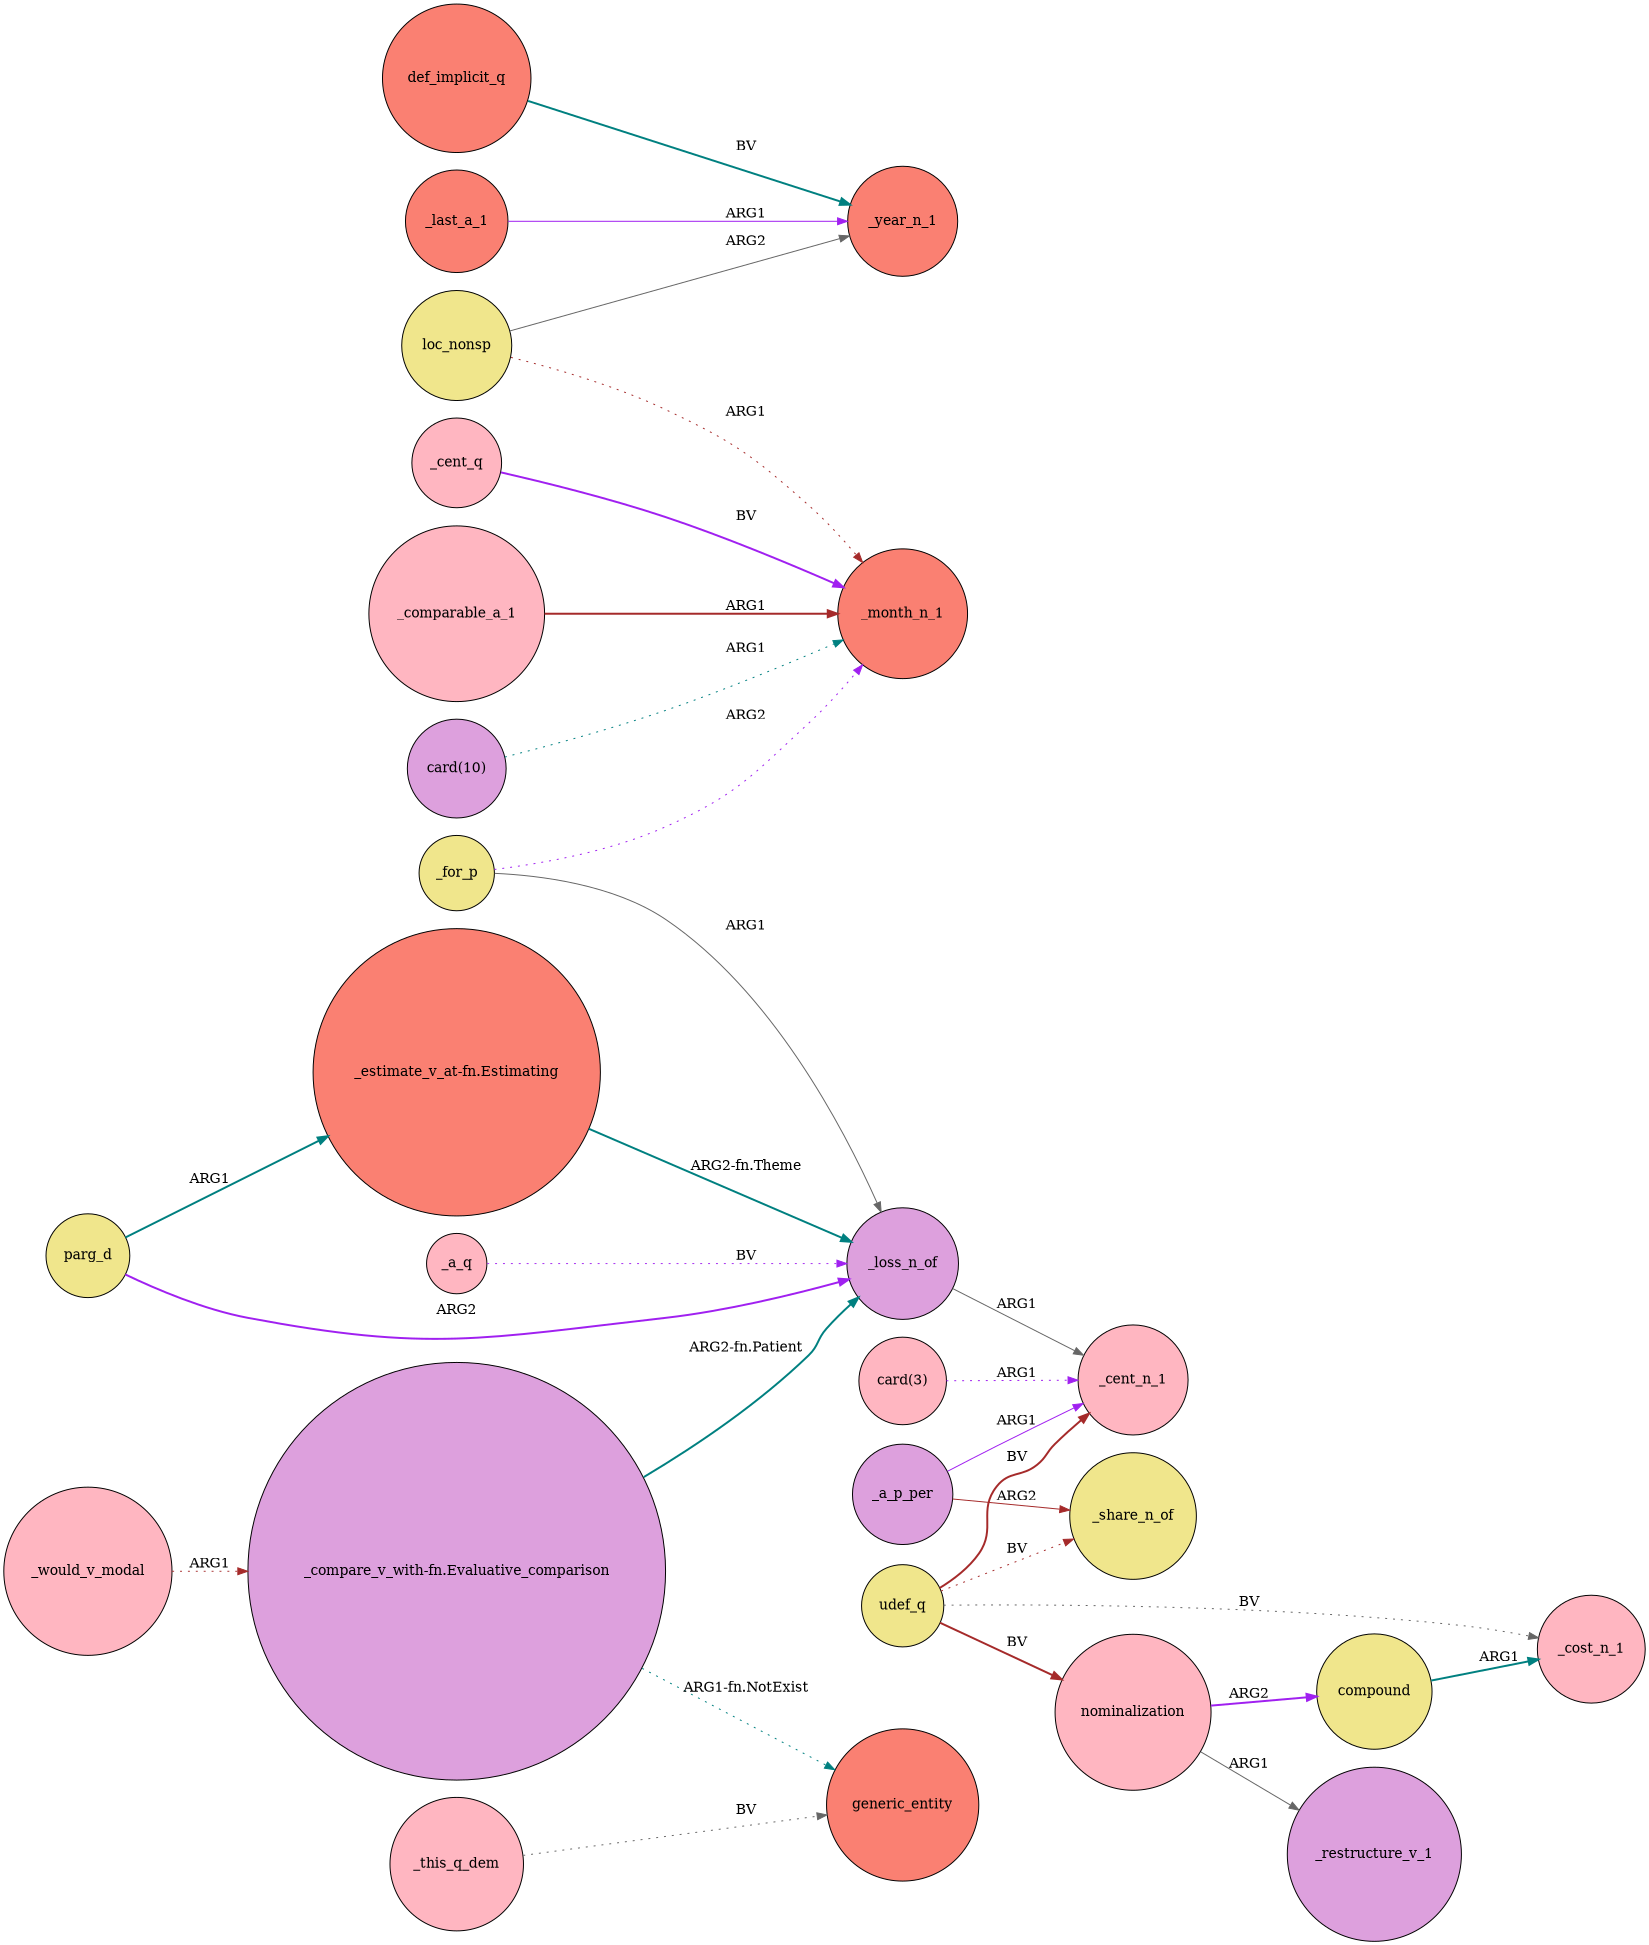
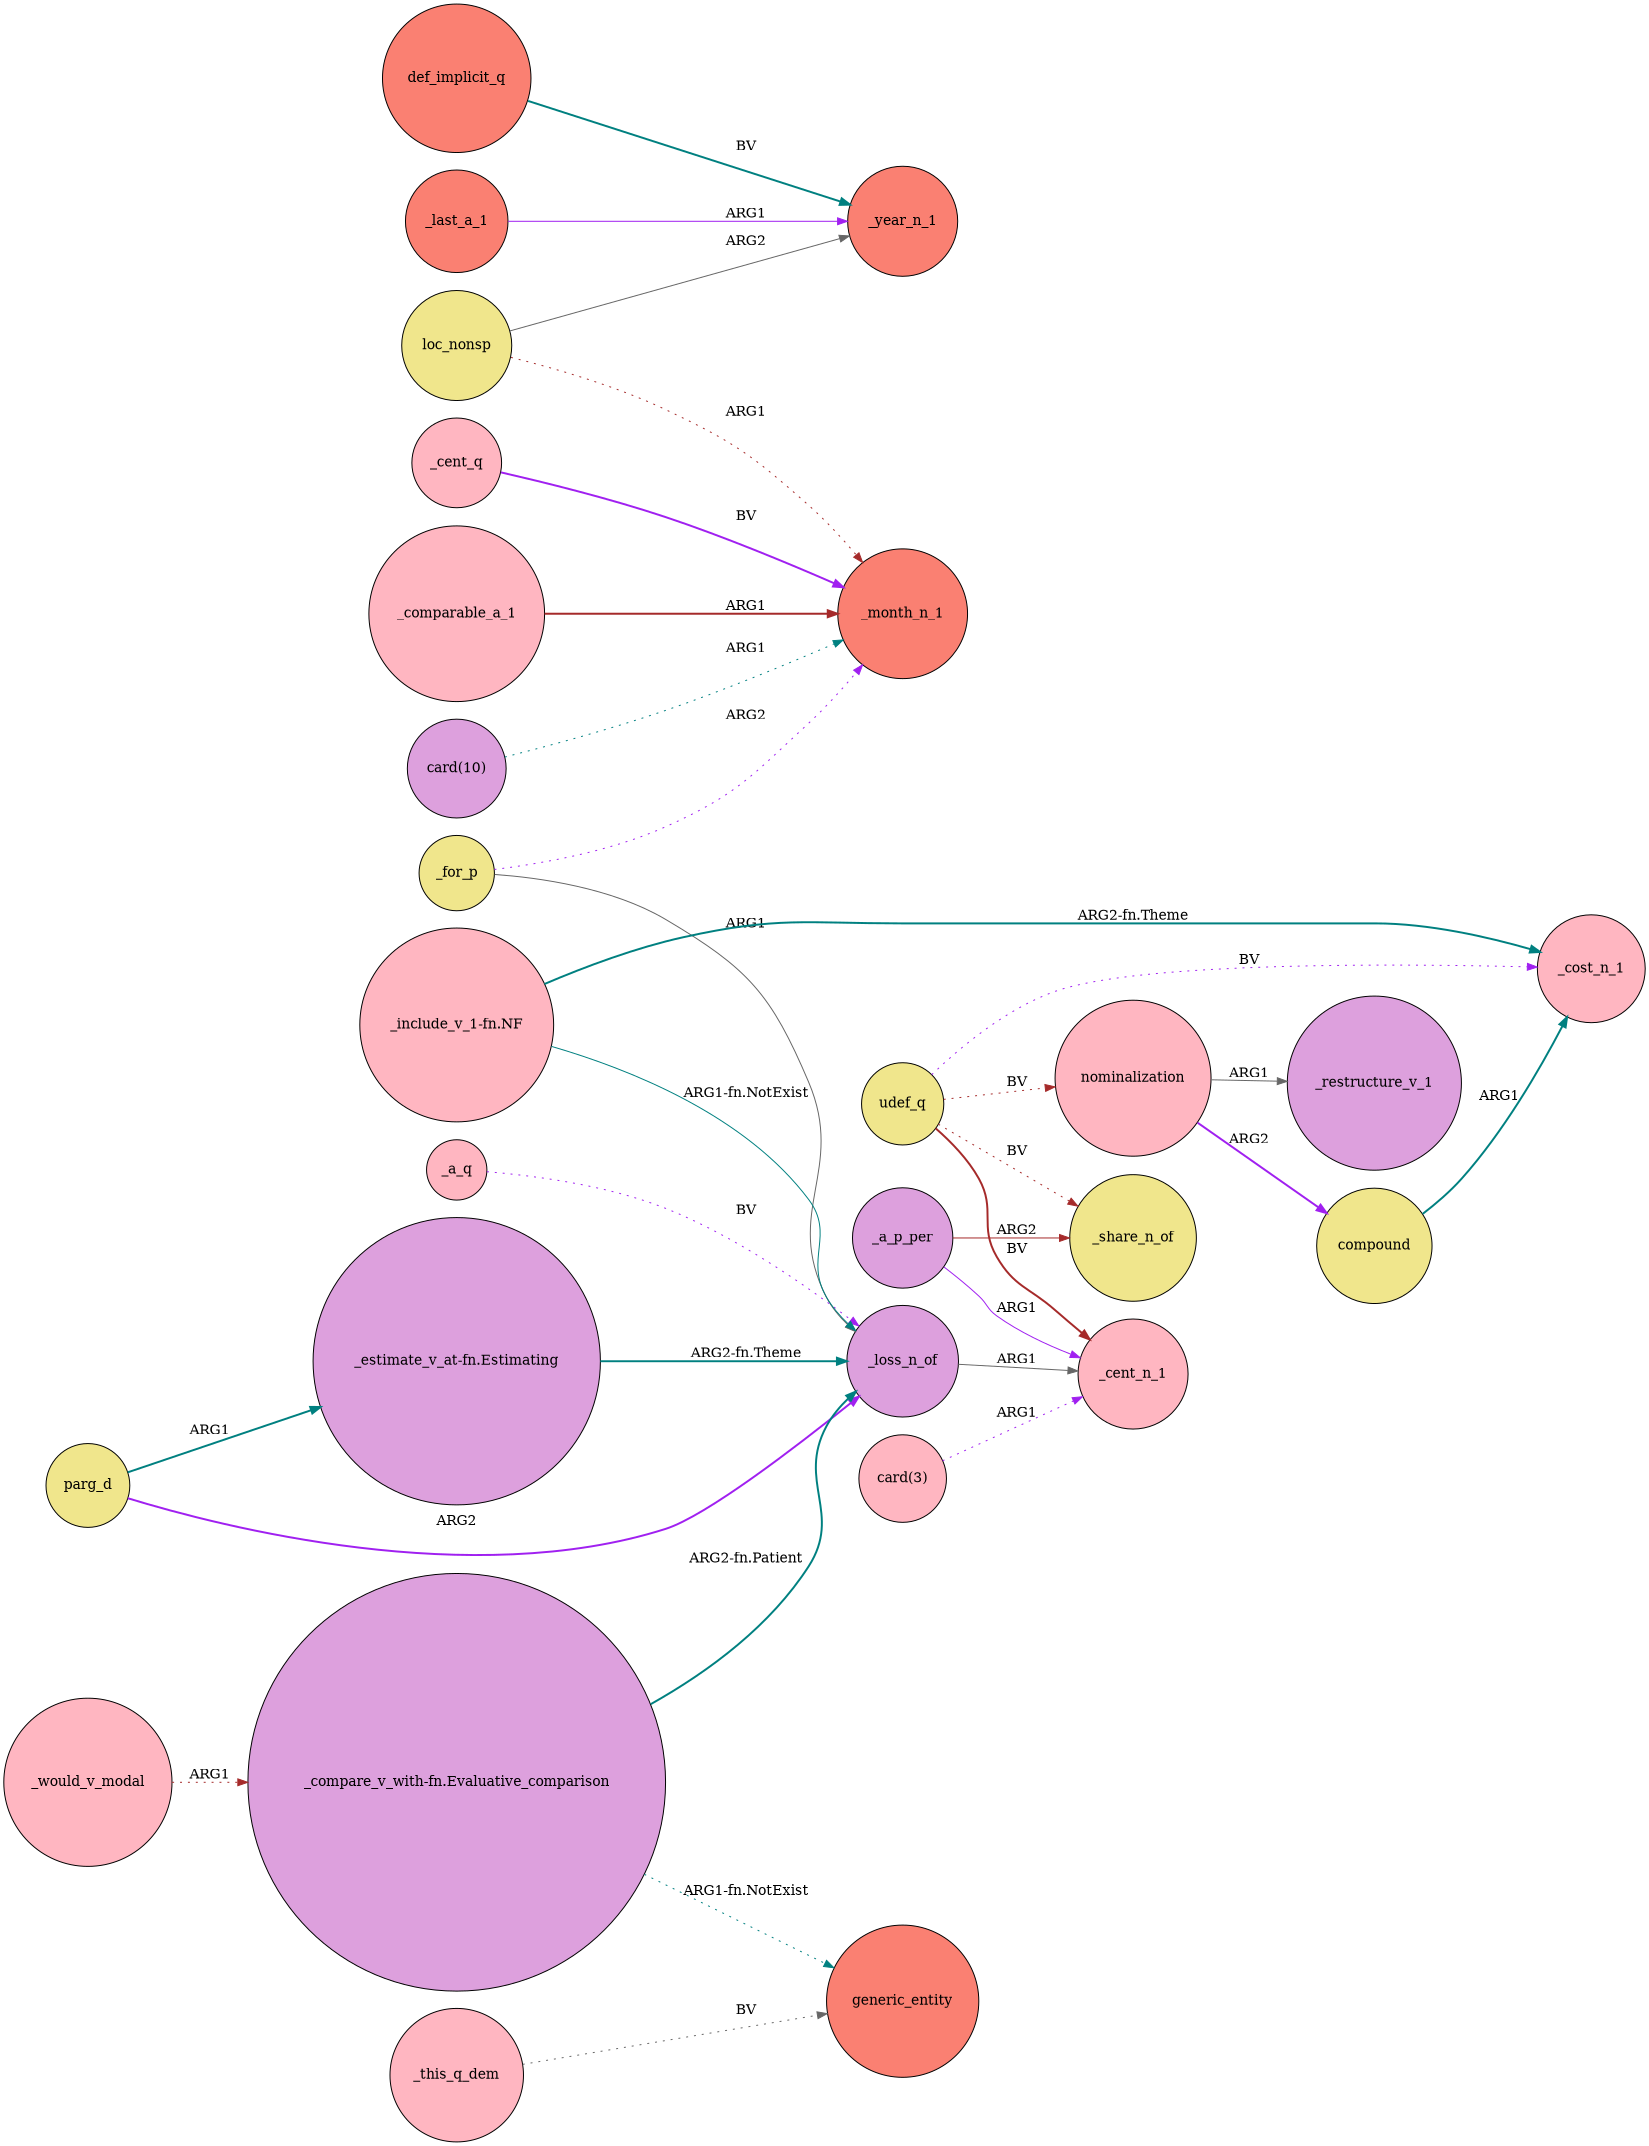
none -> (457, 1025)
(457, 1072) -> (457, 1361)
(1237, 1610) -> (1215, 969)
(996, 1649) -> (994, 1094)
